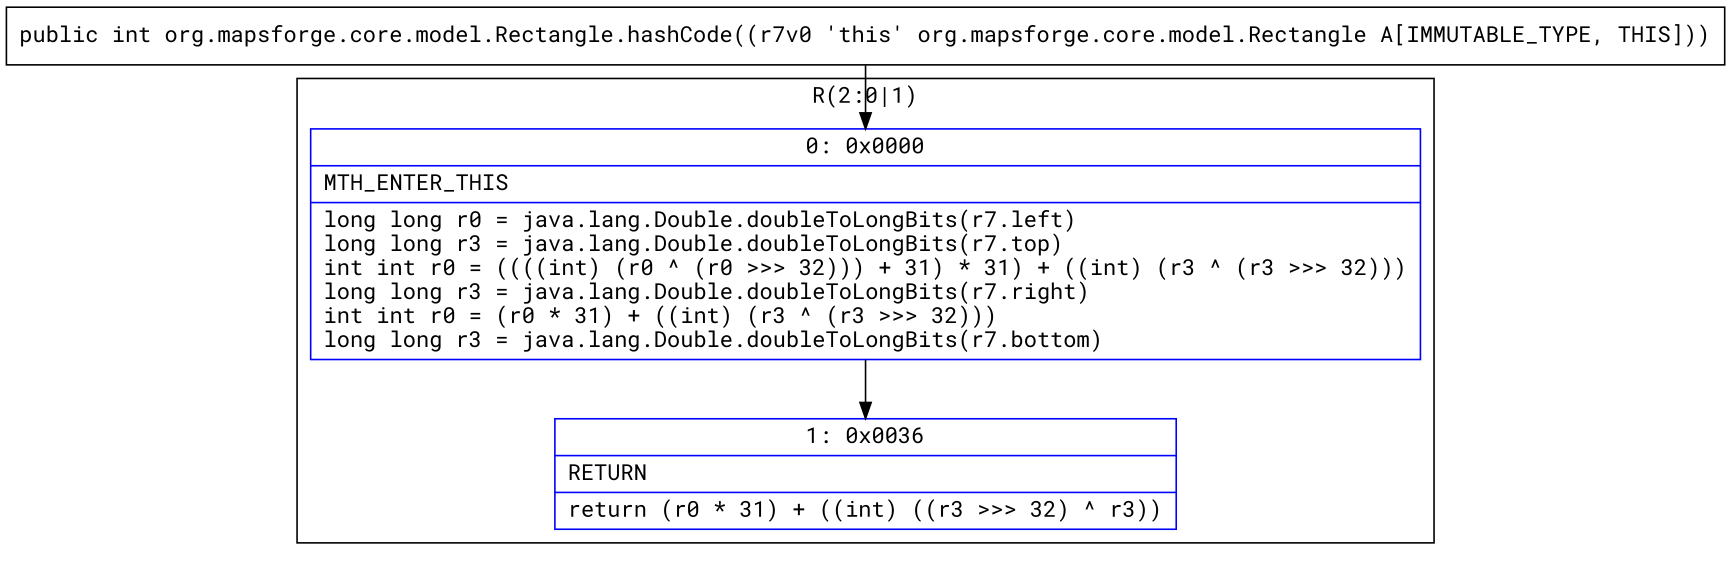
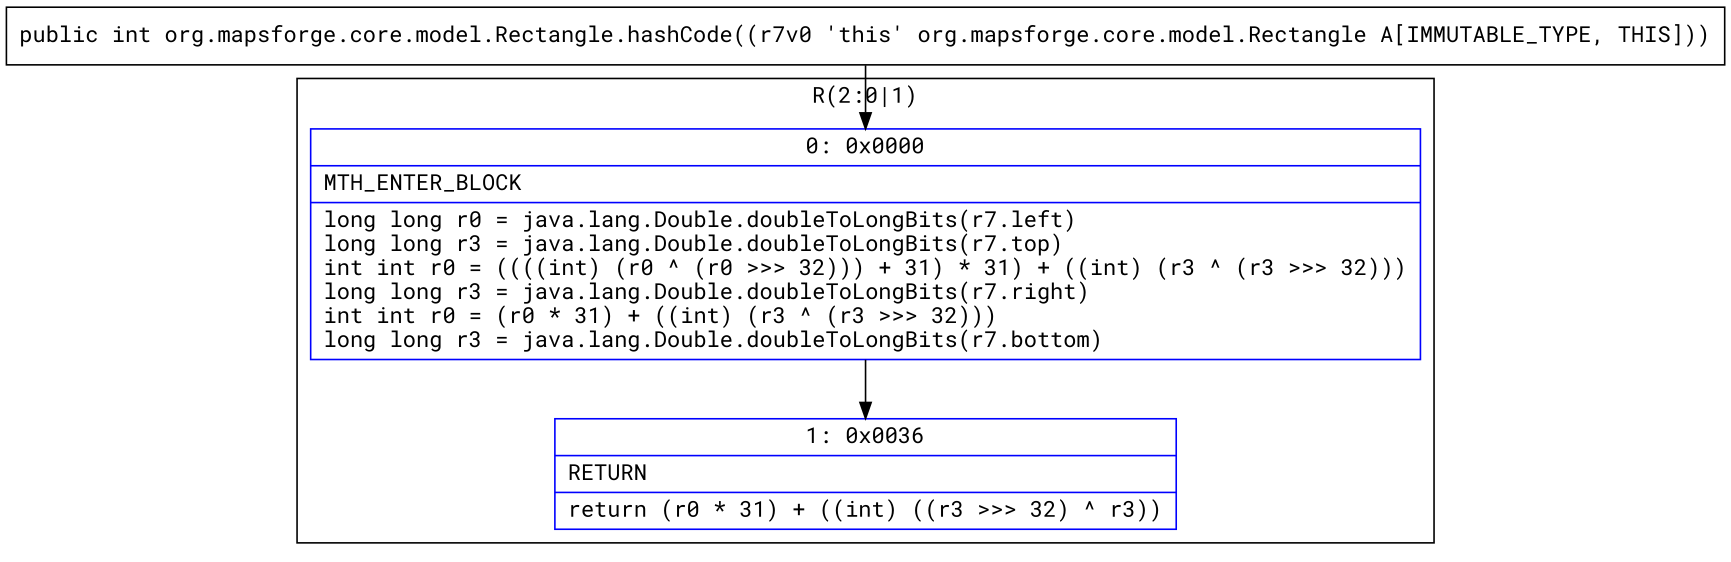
(416, 183) -> (423, 183)
